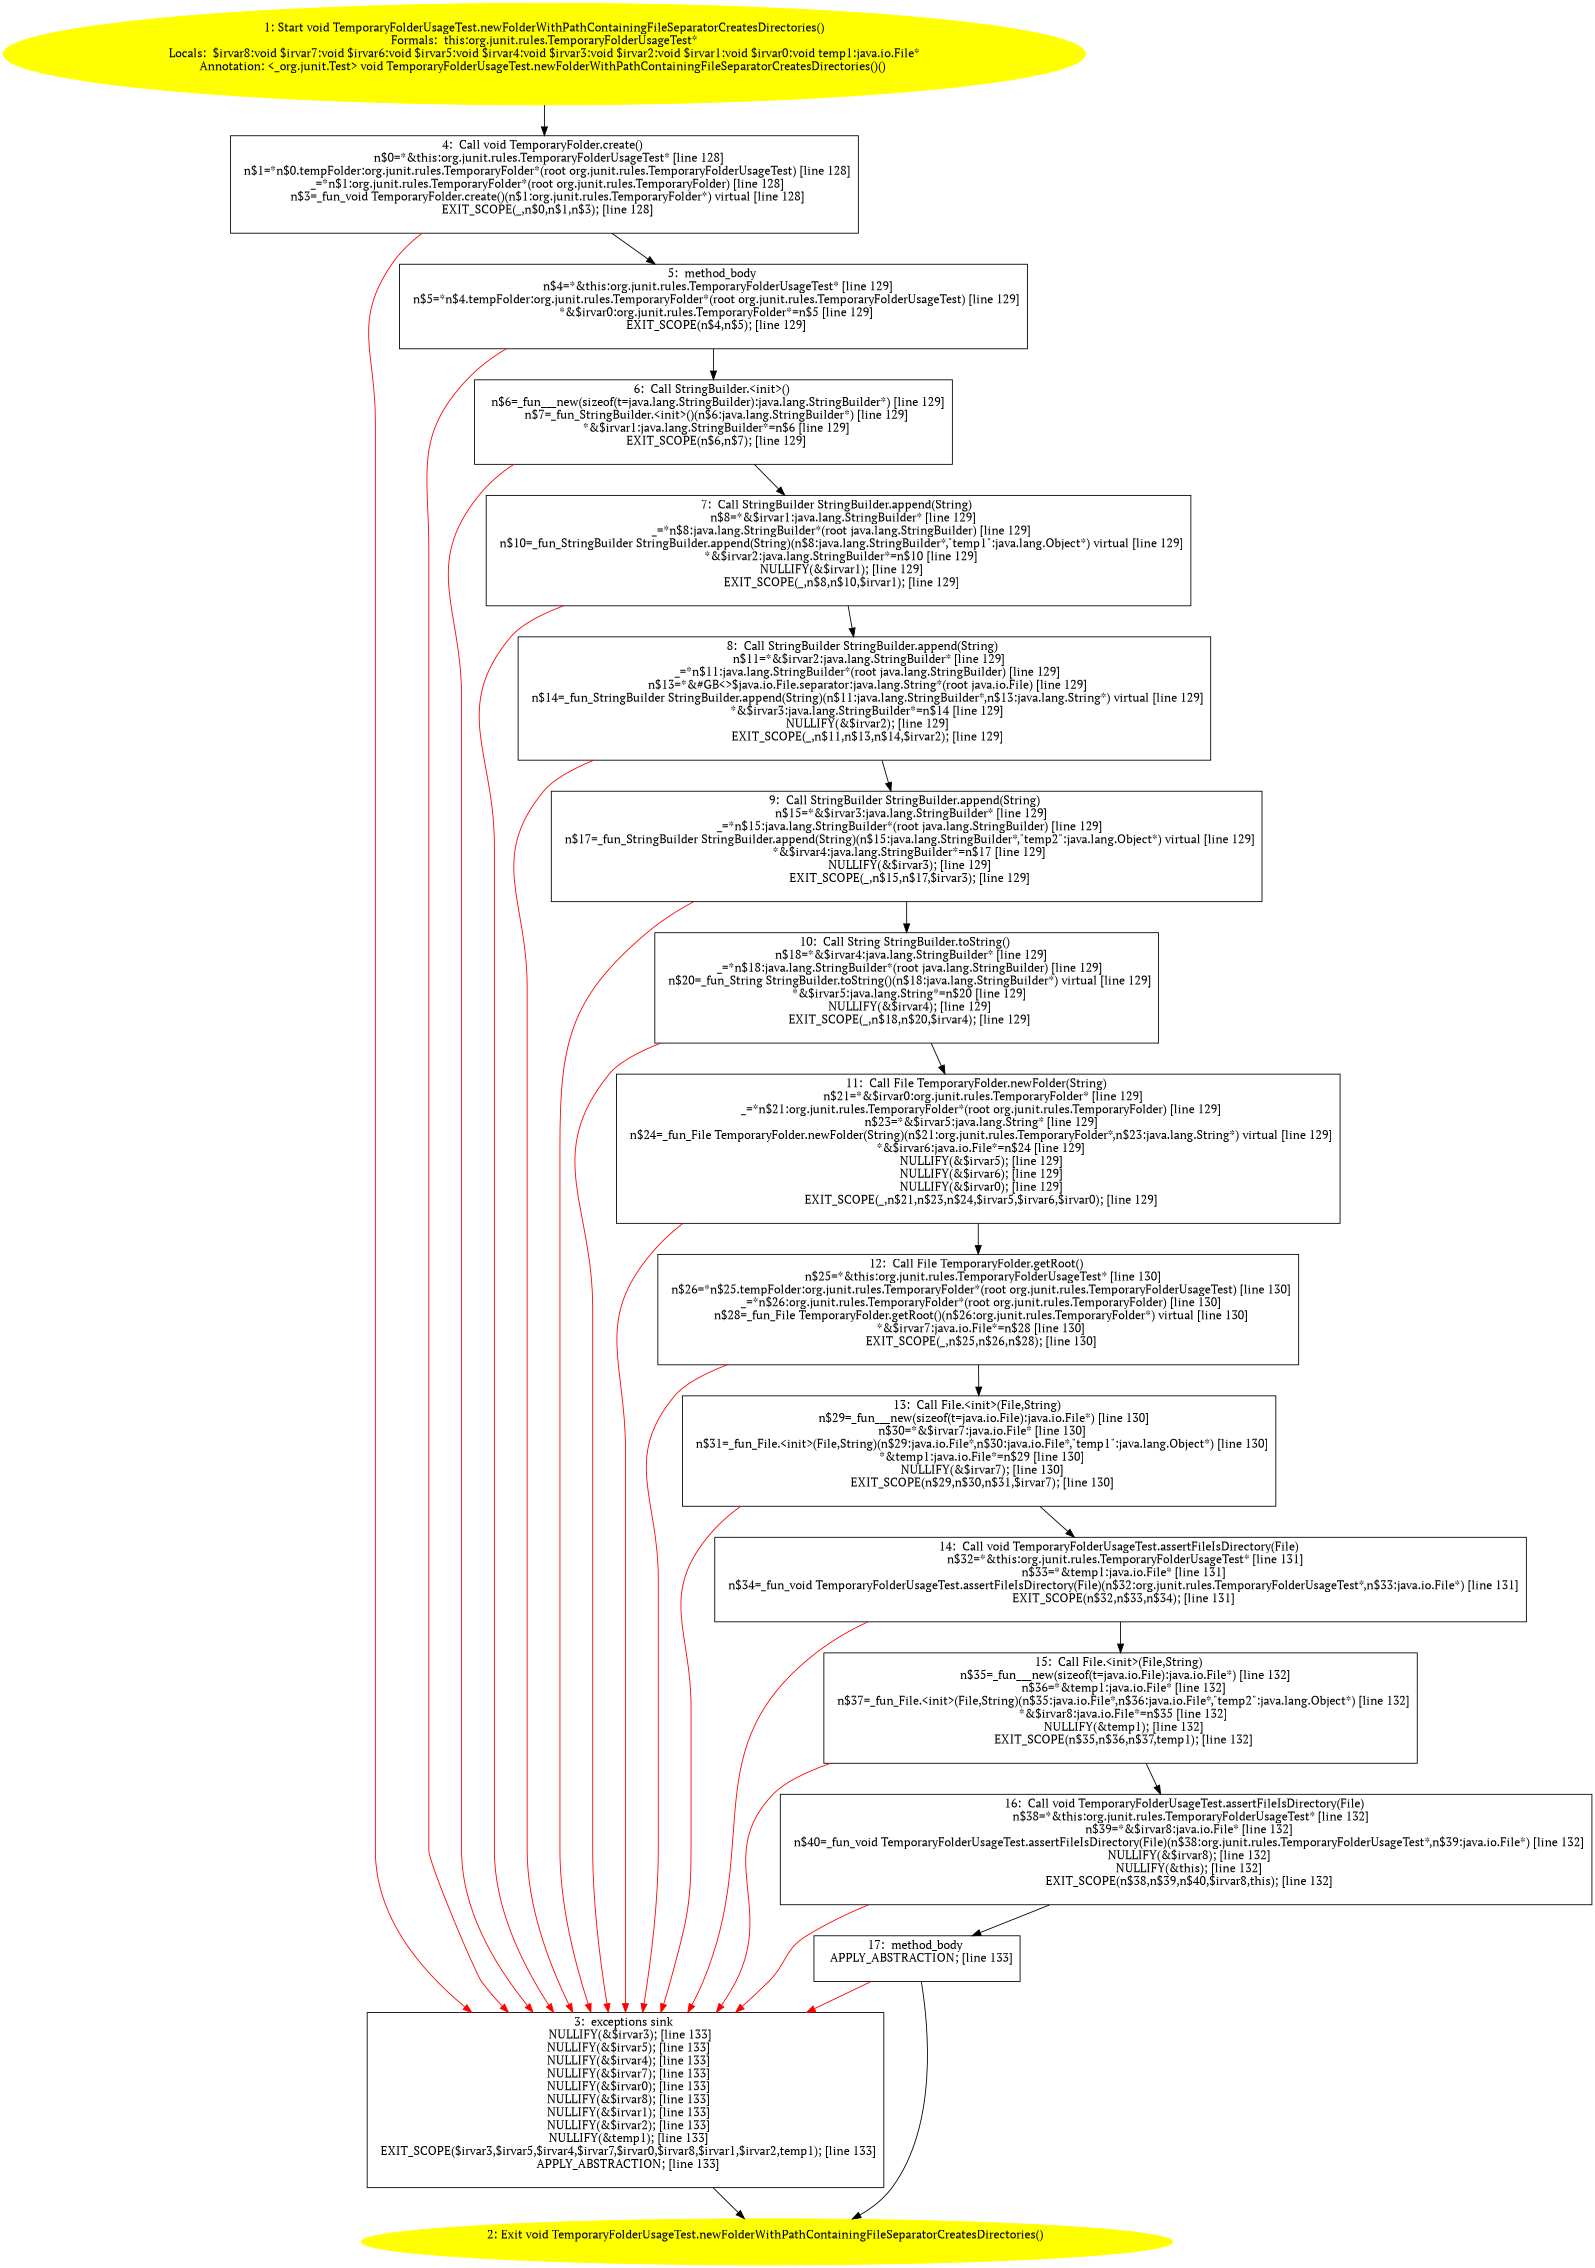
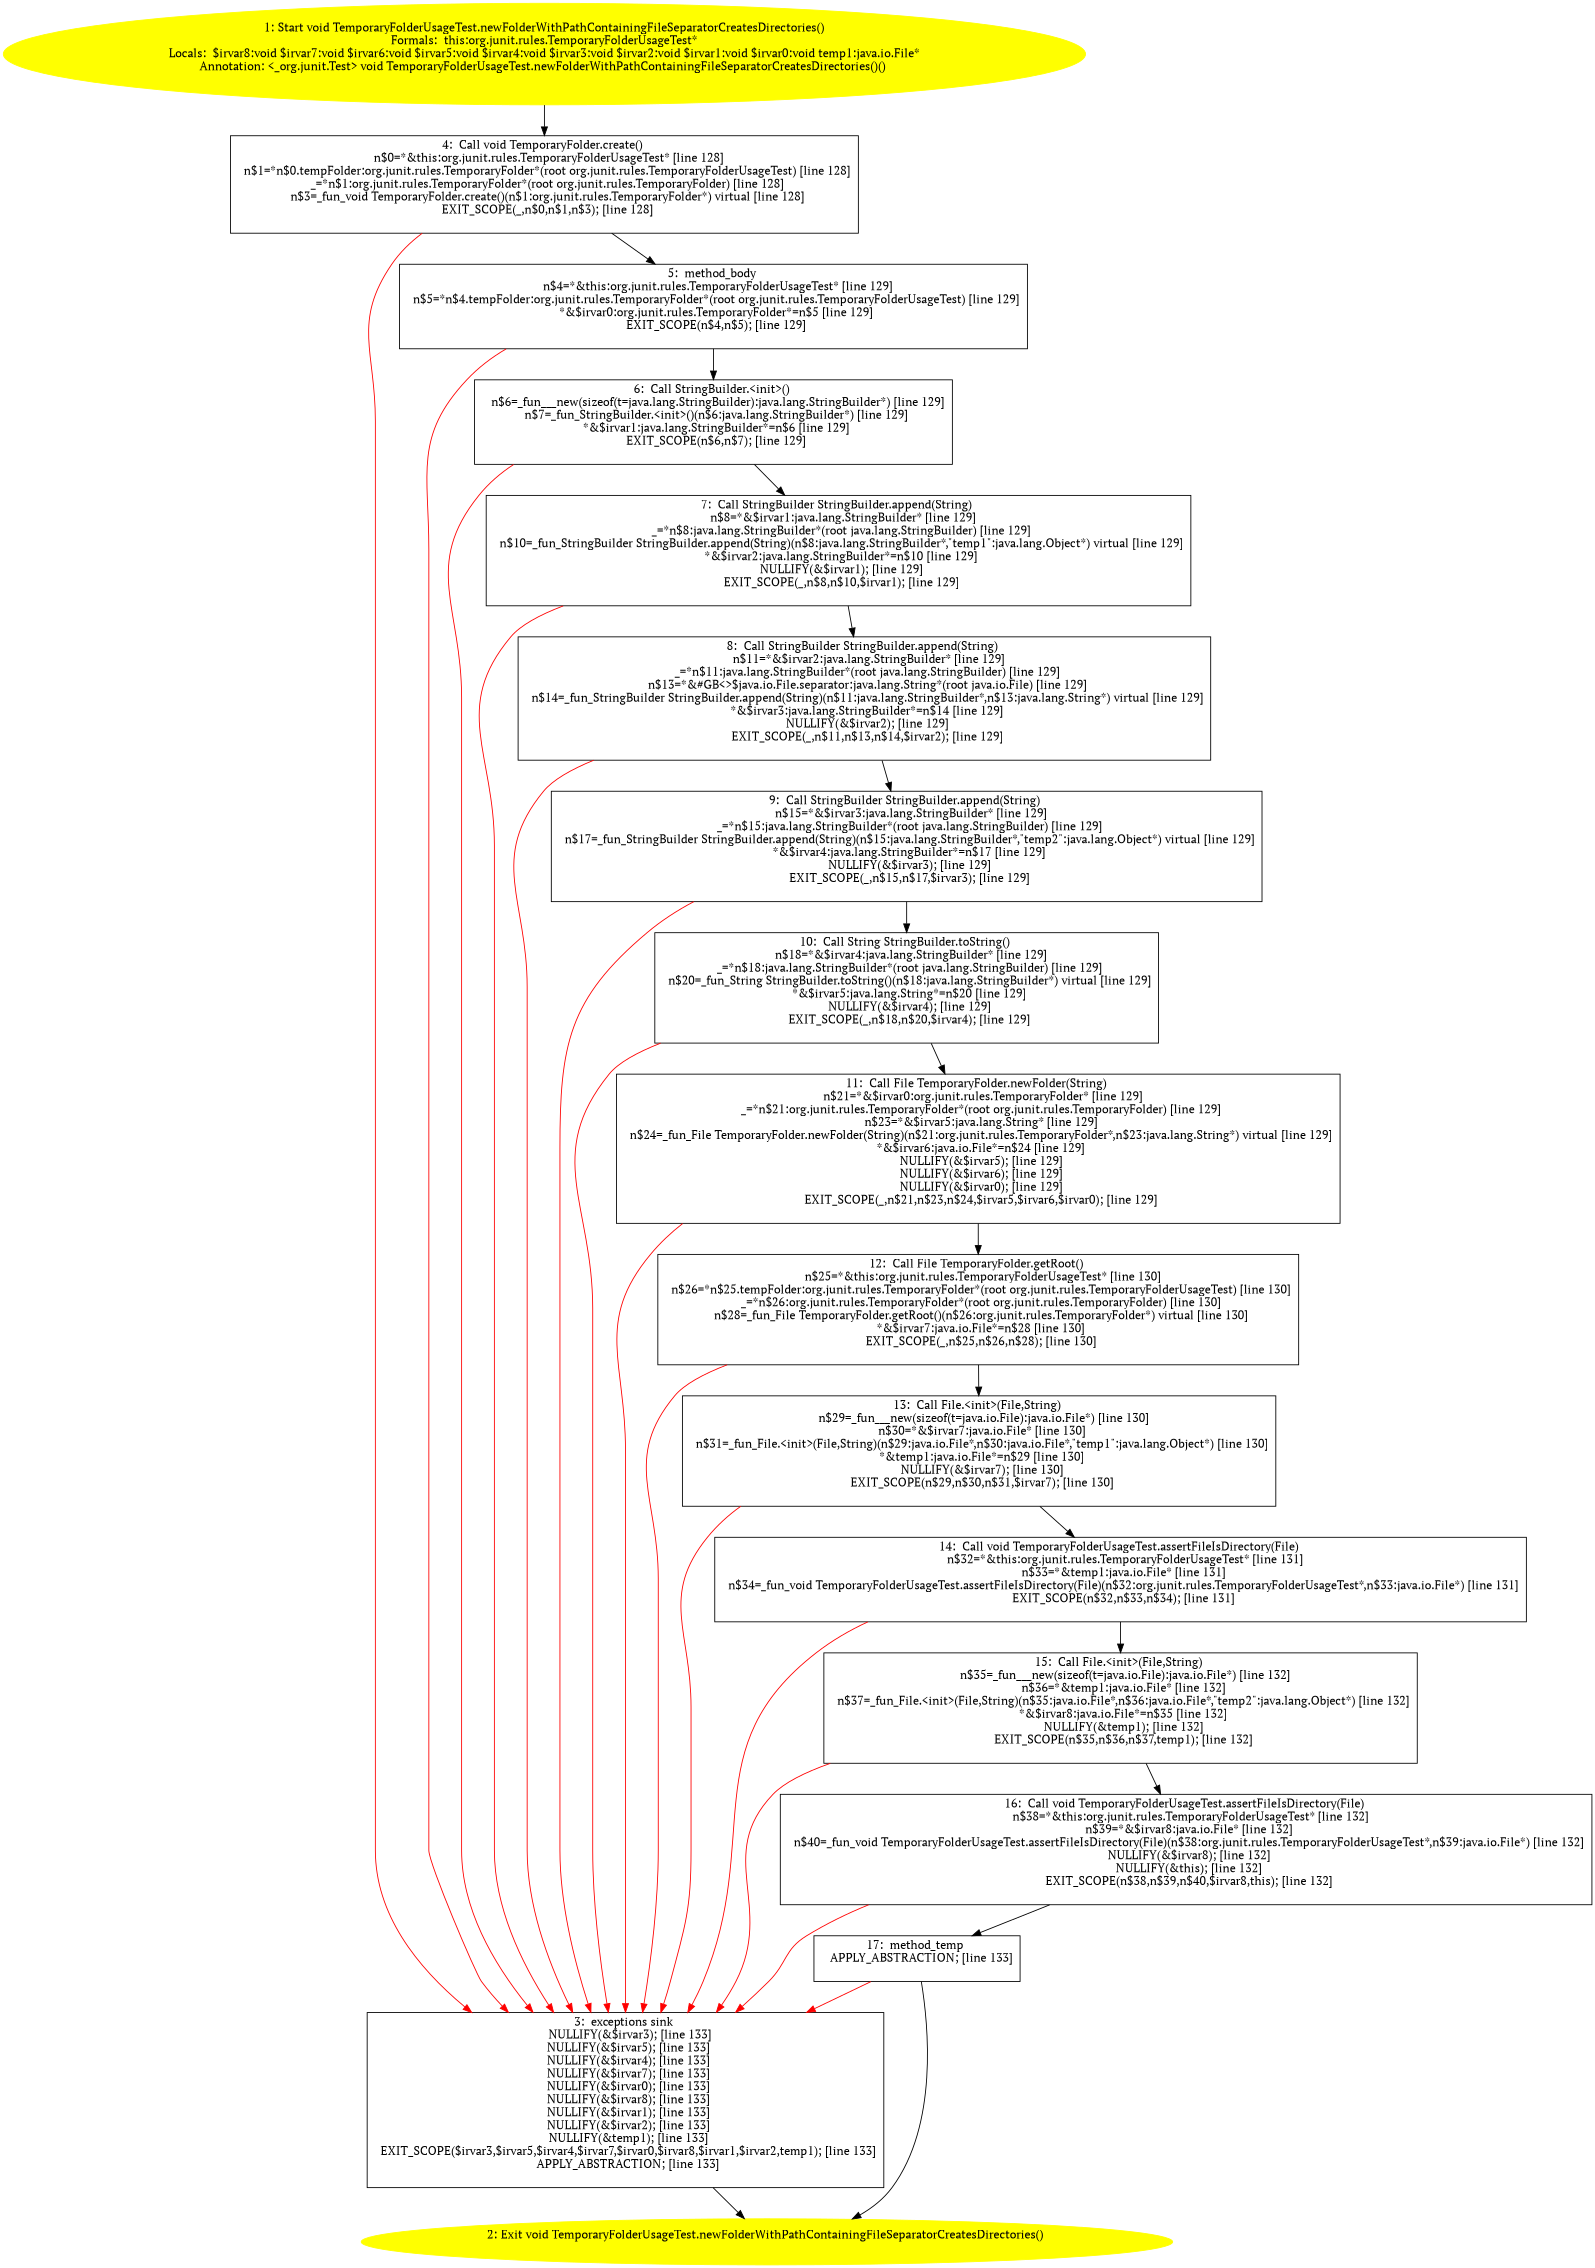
(917, 1959) -> (917, 1959)
